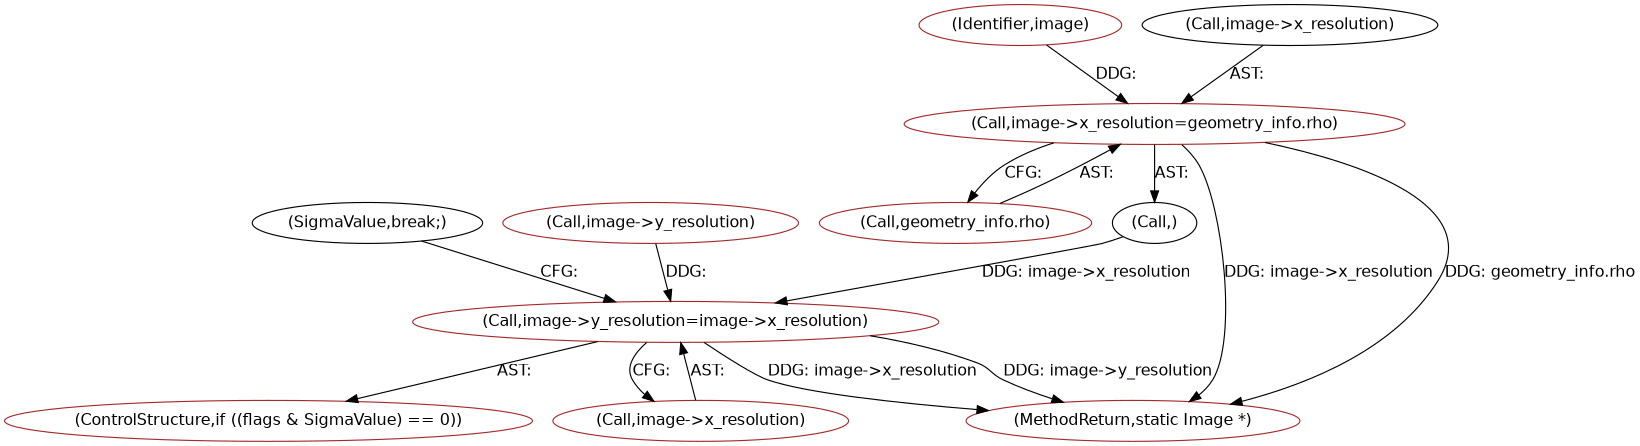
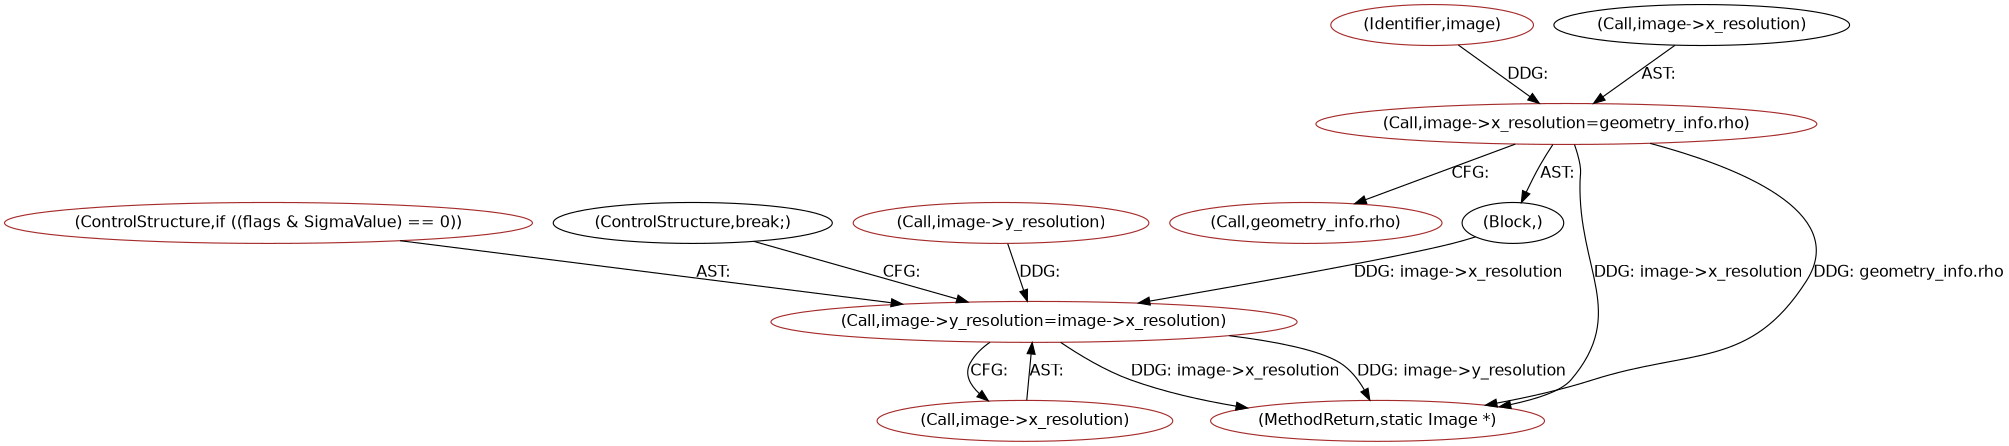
(1056, 178) -> none
(367, 223) -> (693, 223)
(1155, 223) -> (1513, 223)
(478, 370) -> (645, 272)
